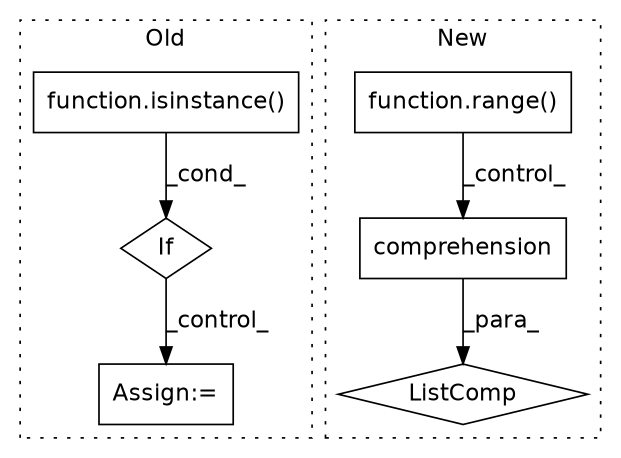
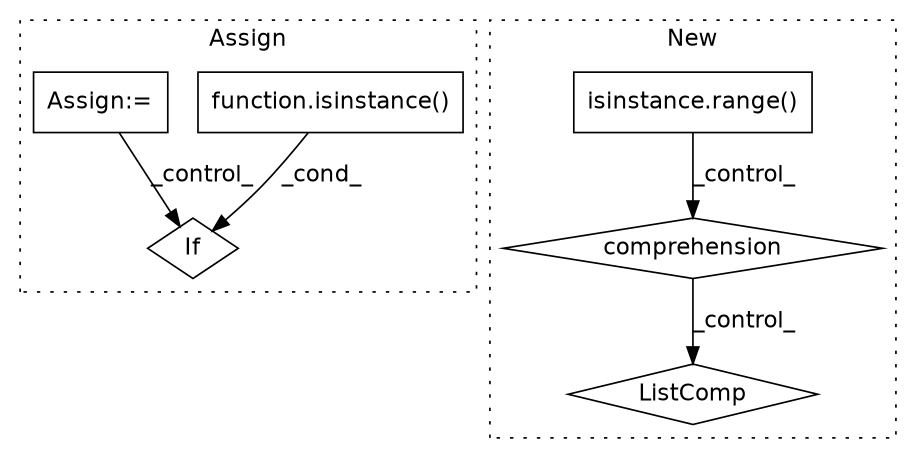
(166, 39) -> (248, 39)
(463, 102) -> (693, 102)
(463, 248) -> (693, 248)
(166, 313) -> (145, 172)
(502, 321) -> (744, 321)
